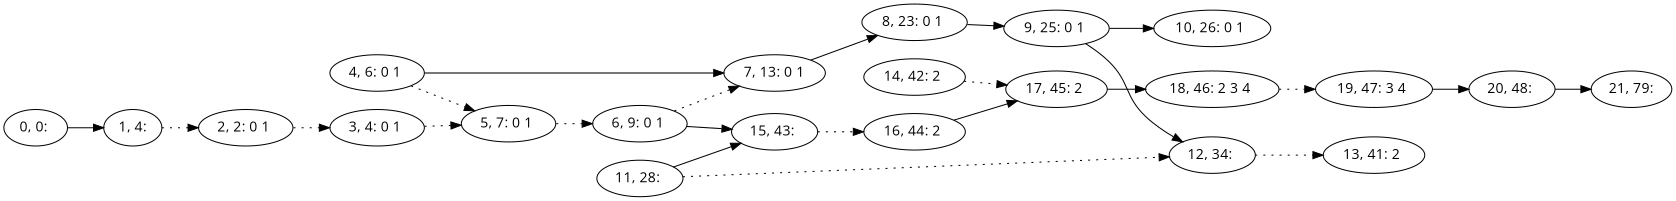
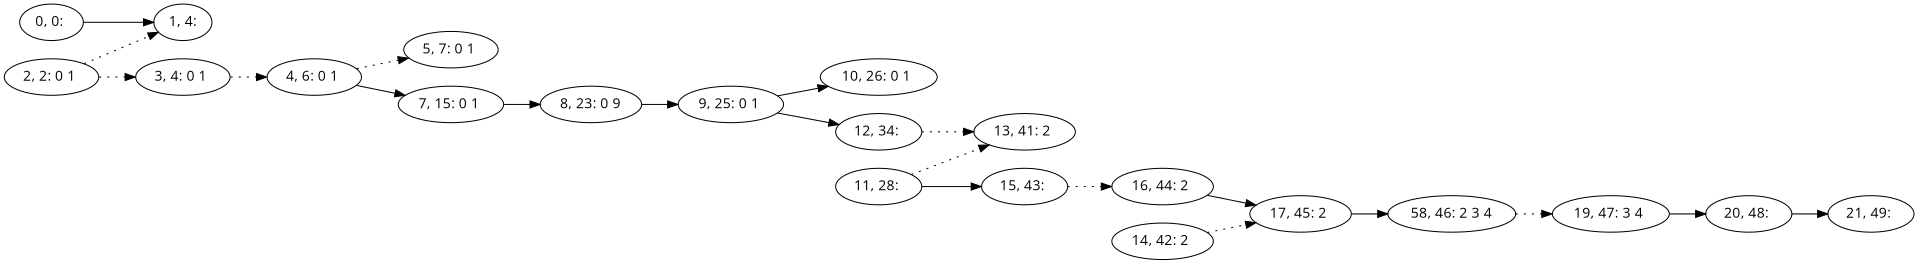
(915, 22) -> (591, 104)
(775, 73) -> (451, 104)
(1212, 89) -> (1452, 214)
(1631, 89) -> (1871, 214)
(640, 124) -> none
(438, 126) -> (243, 77)
(175, 128) -> (116, 50)
(921, 167) -> (945, 162)
